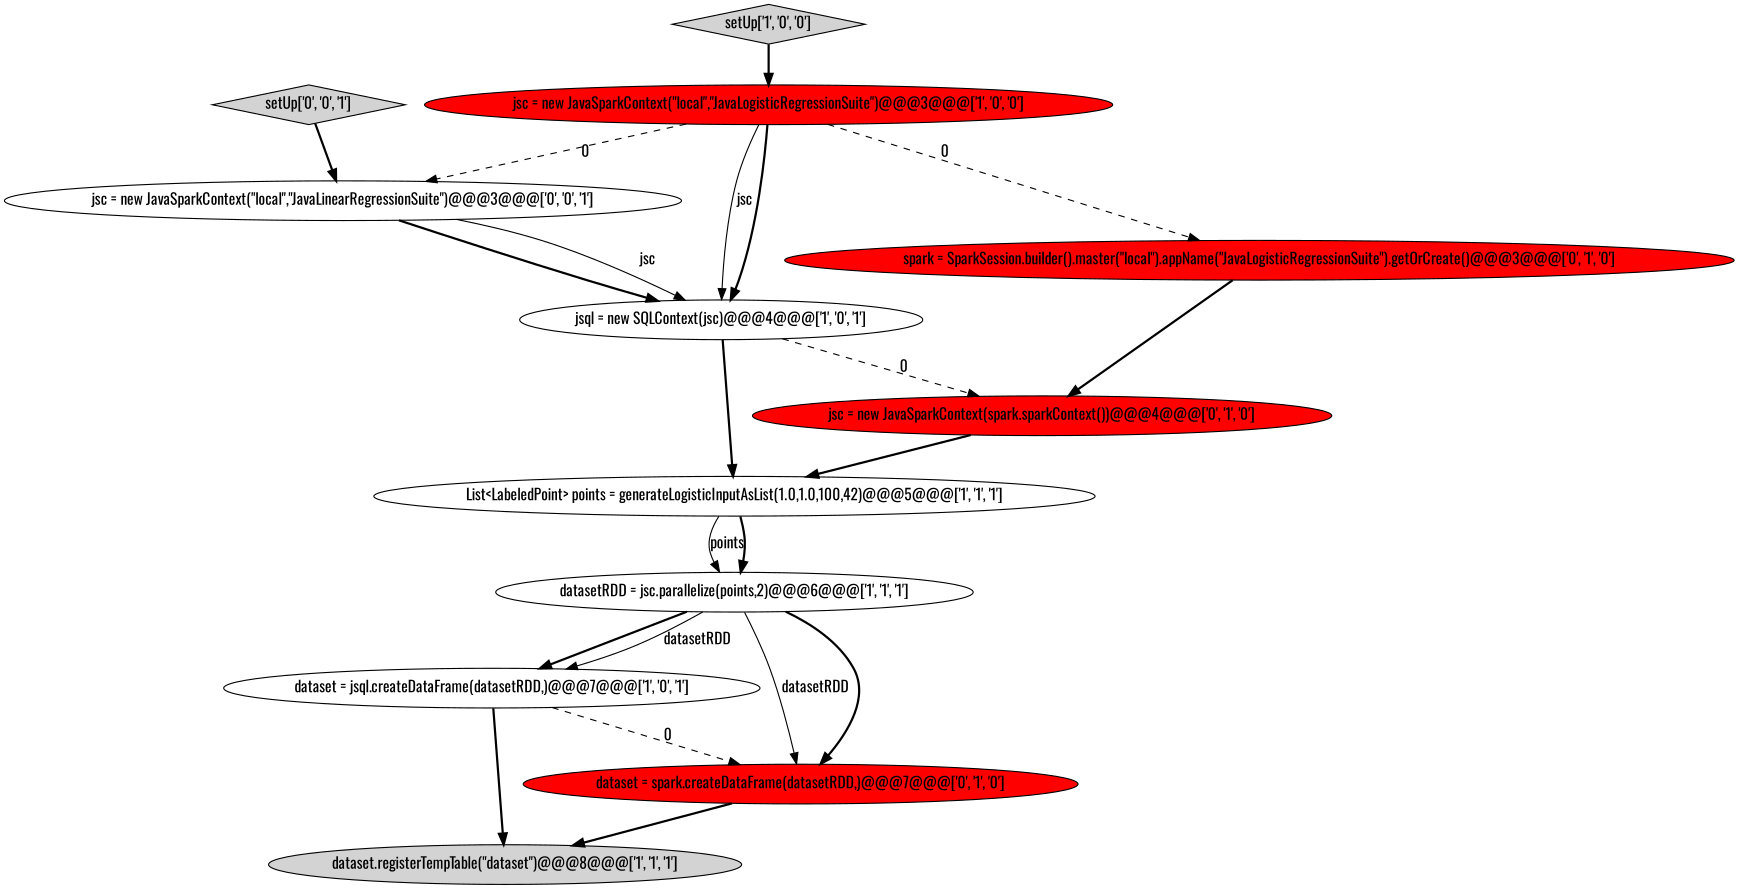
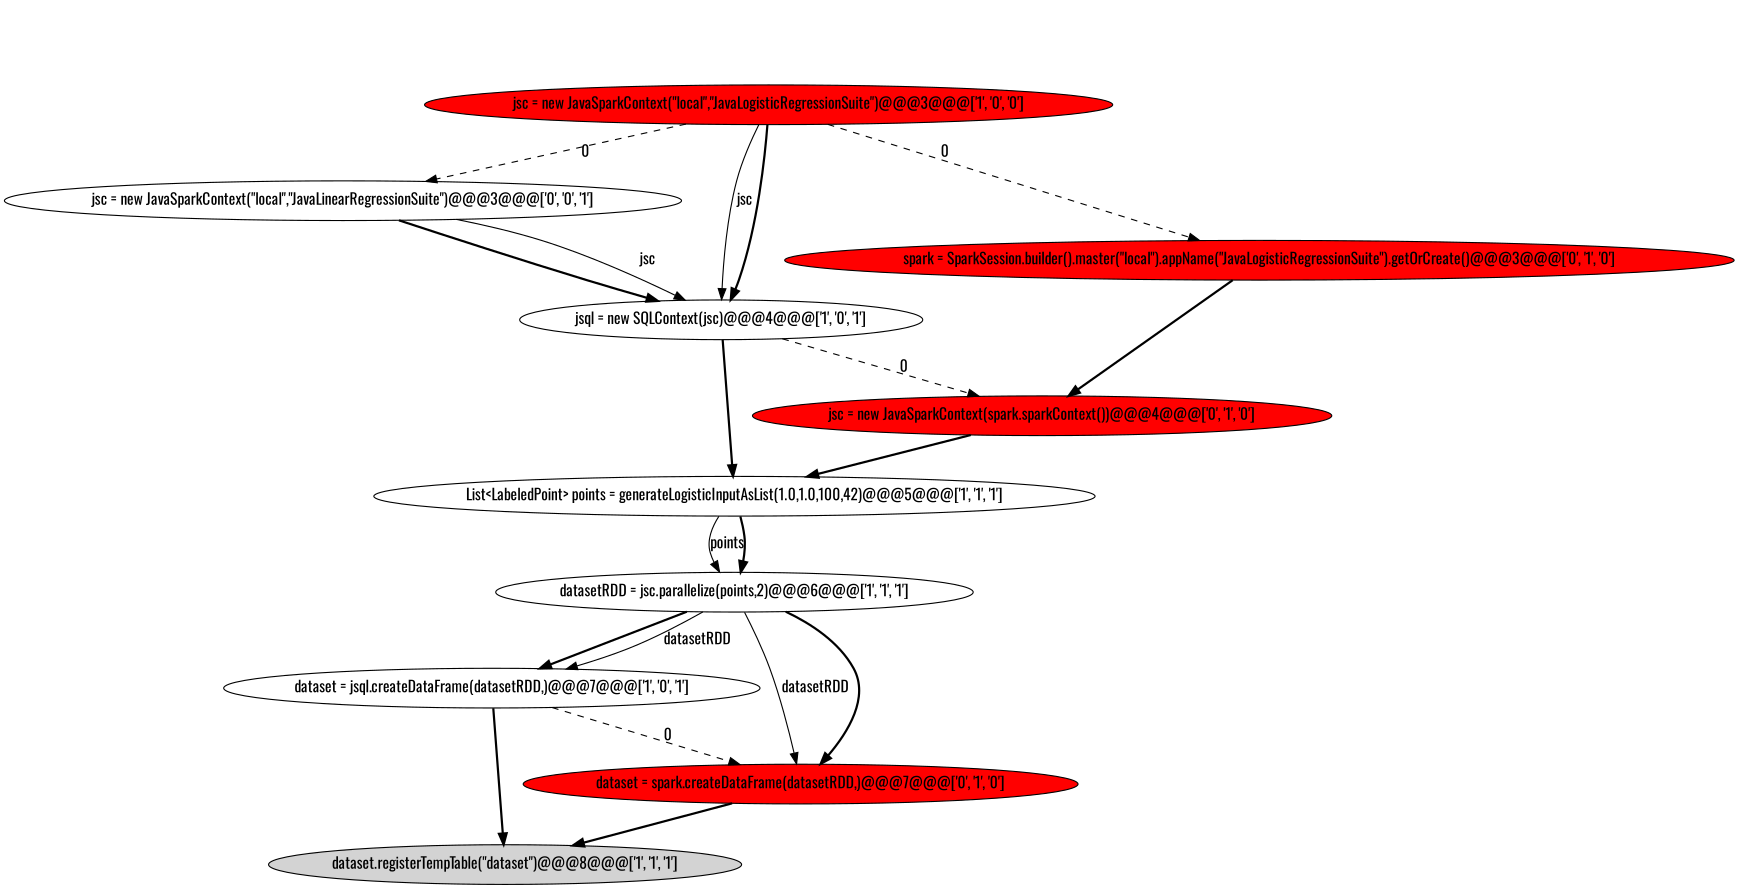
(769, 24) -> none
(309, 105) -> none
